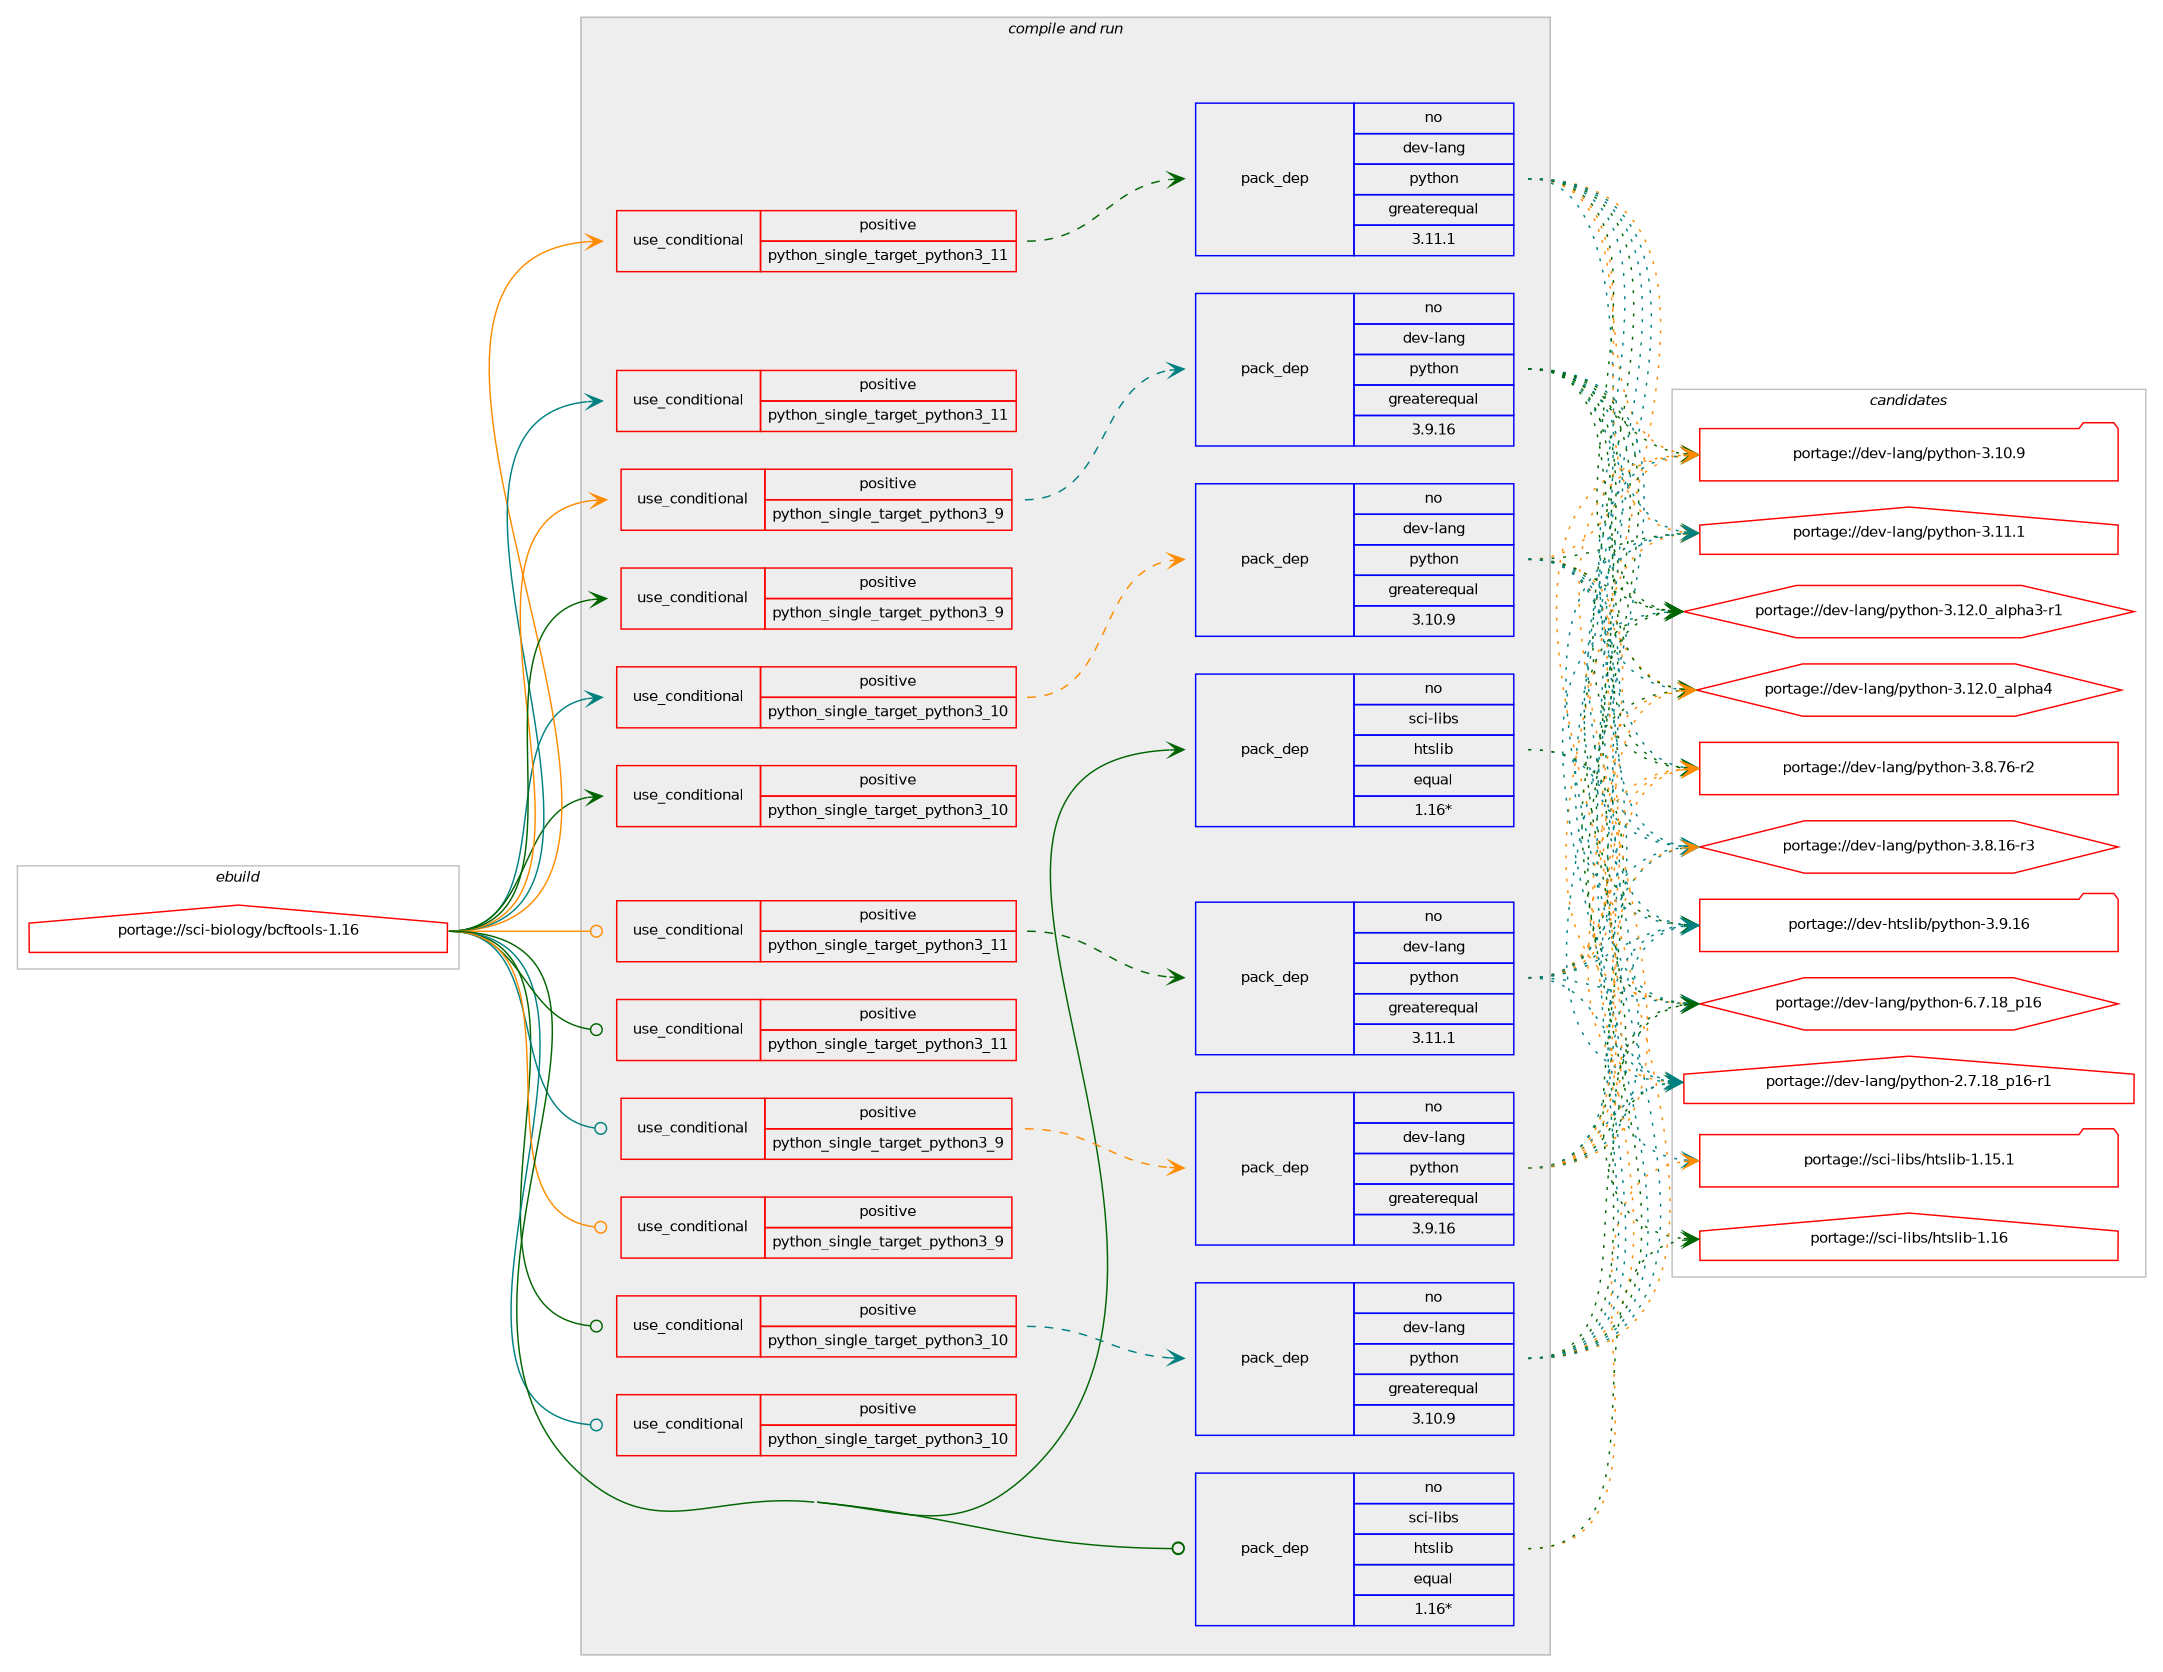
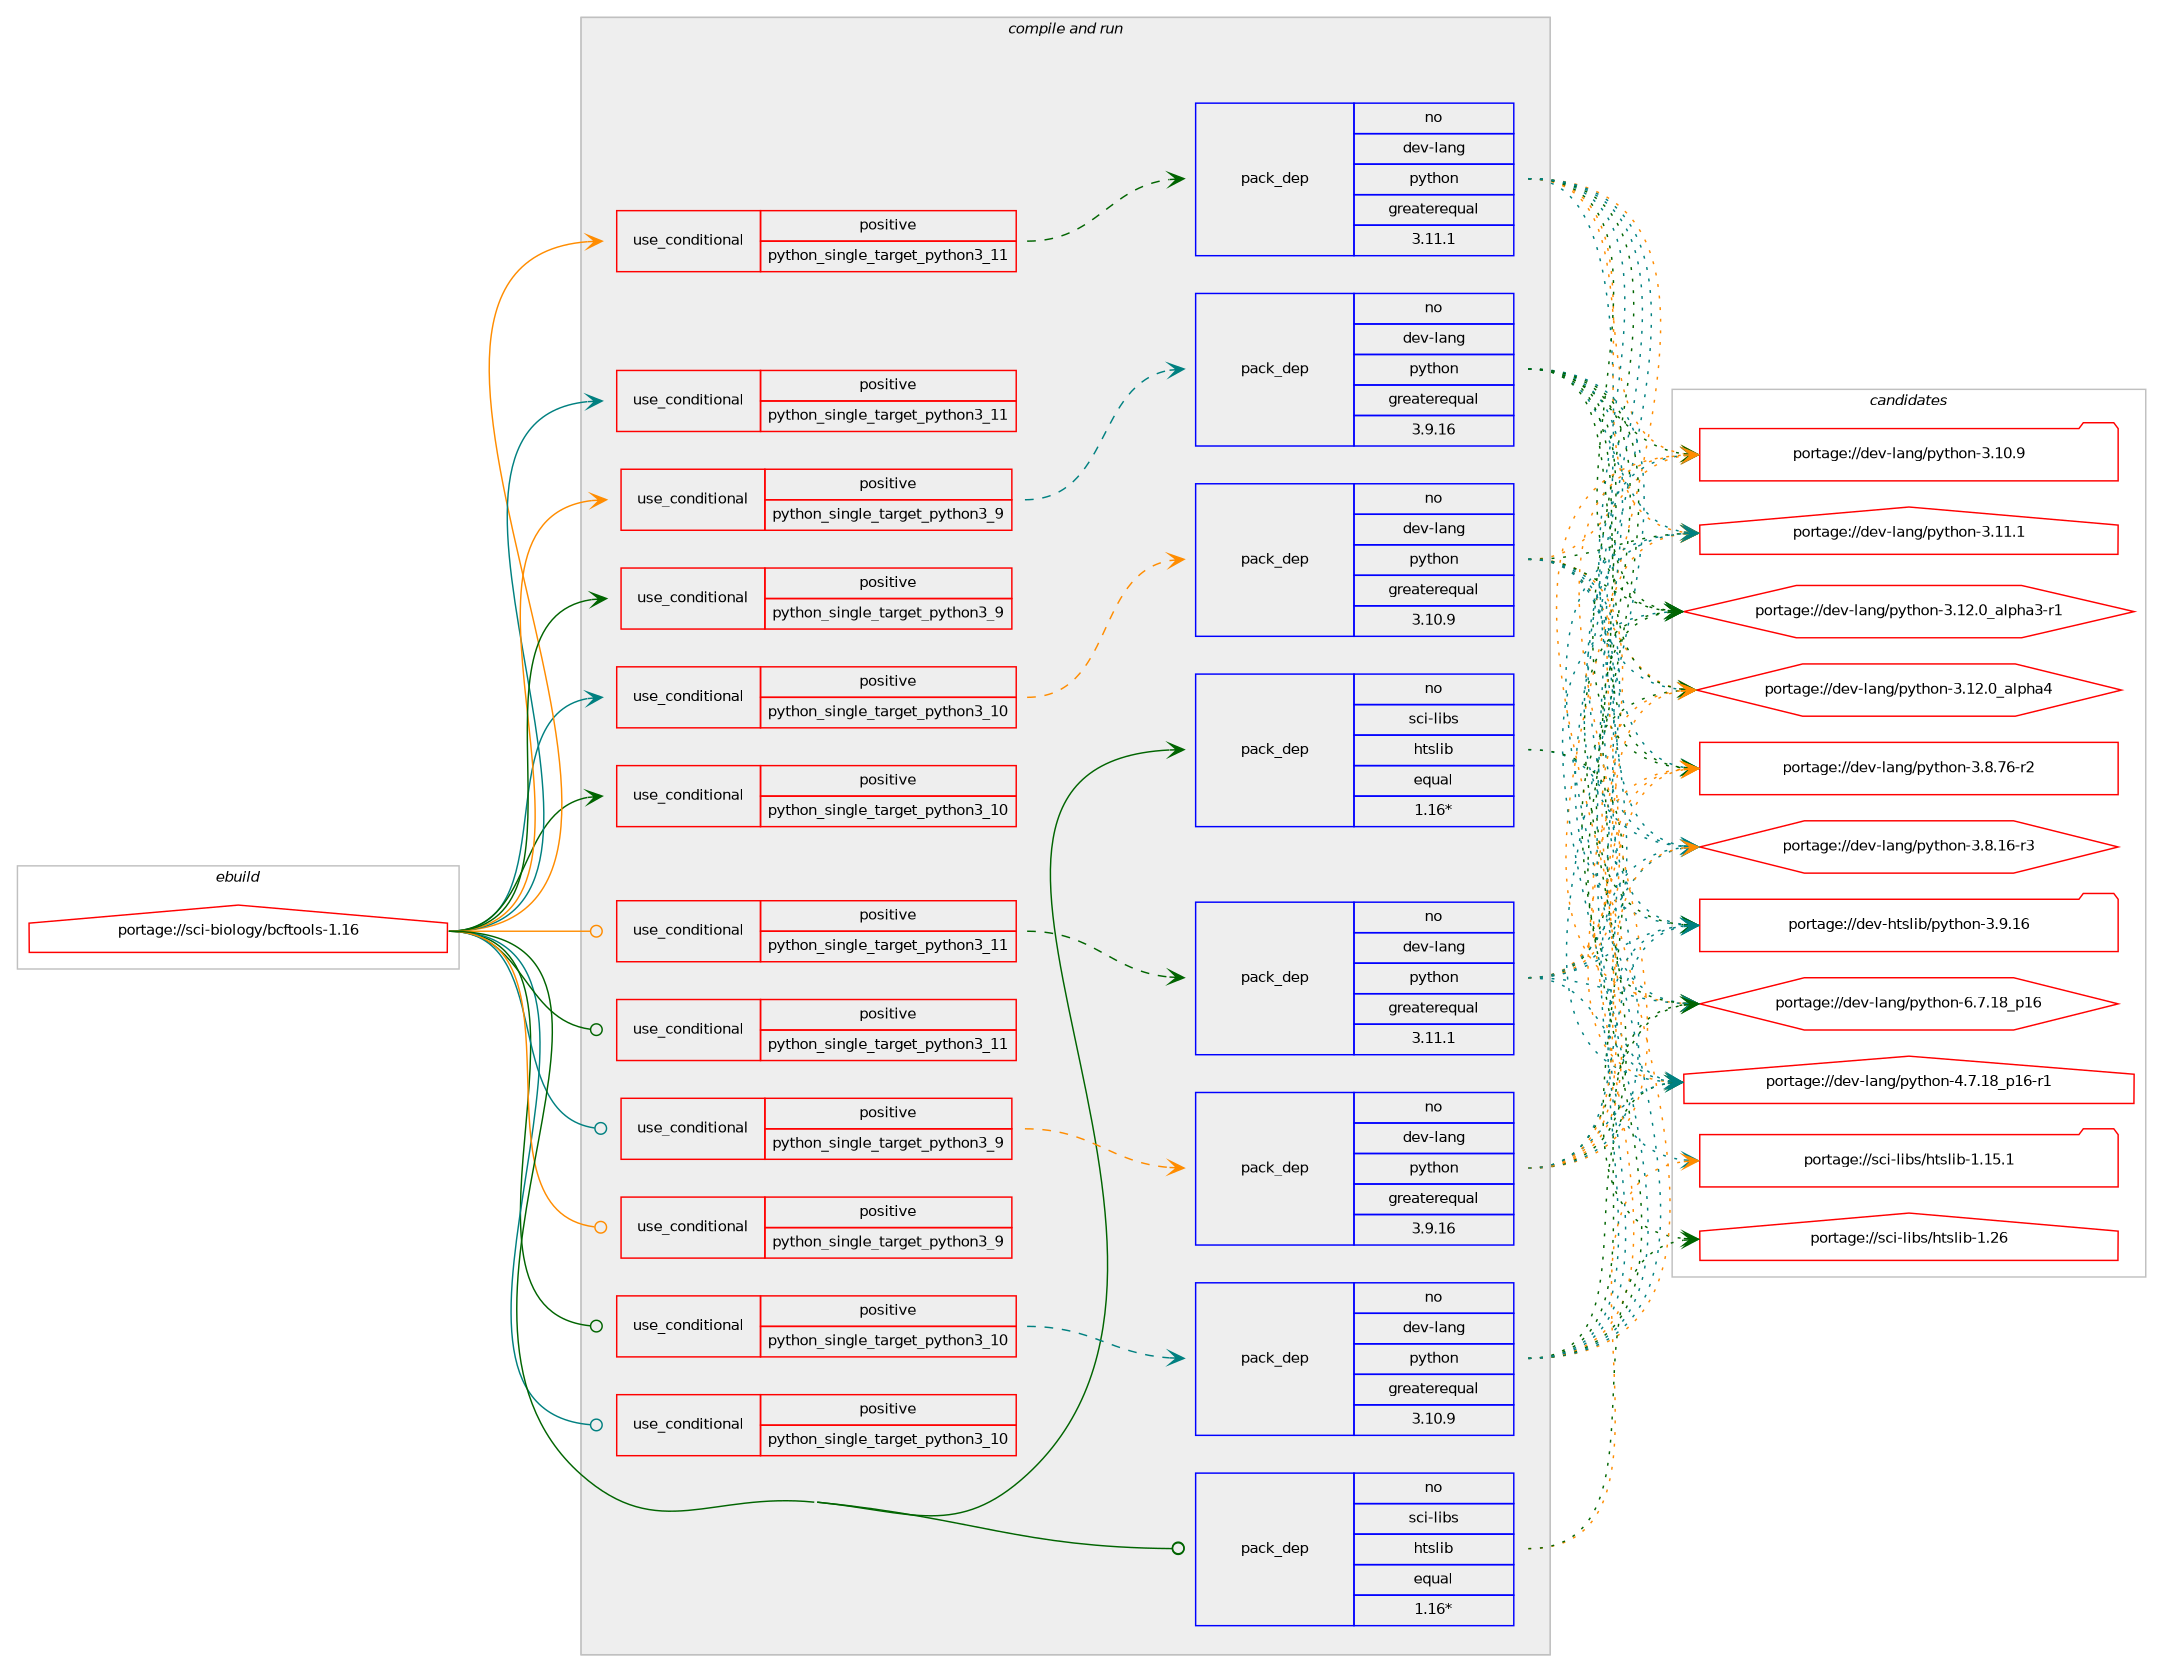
(1909, 1082) -> (1909, 1082)
(1909, 1239) -> (1909, 1239)
